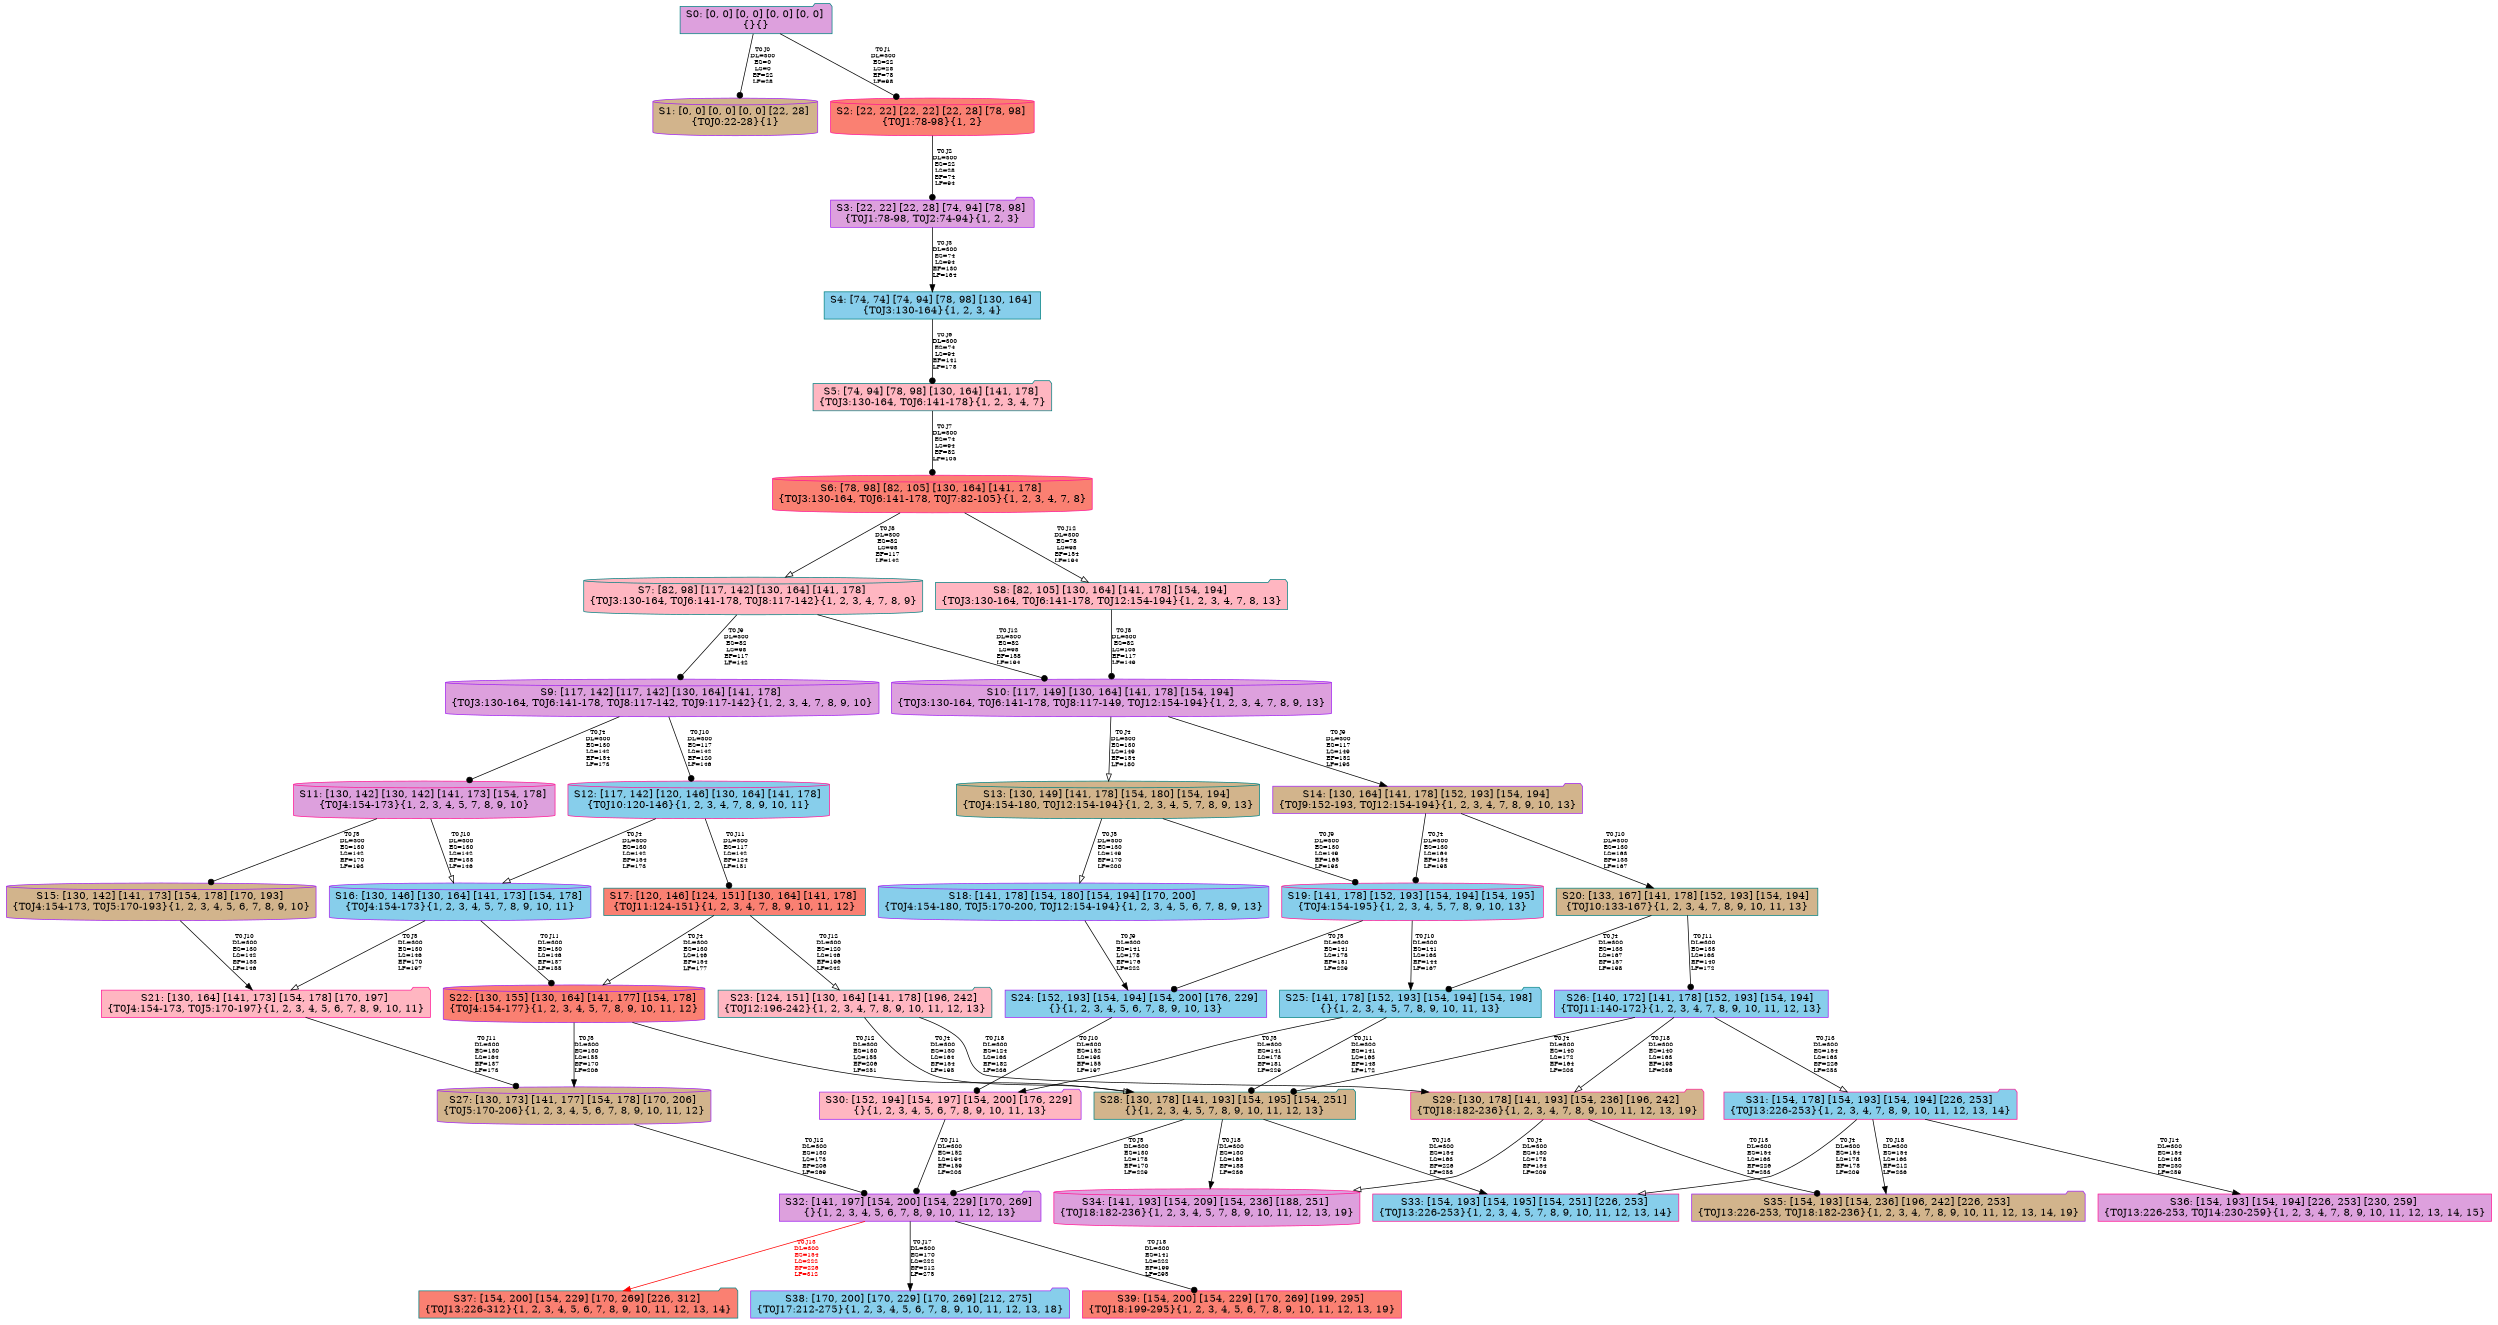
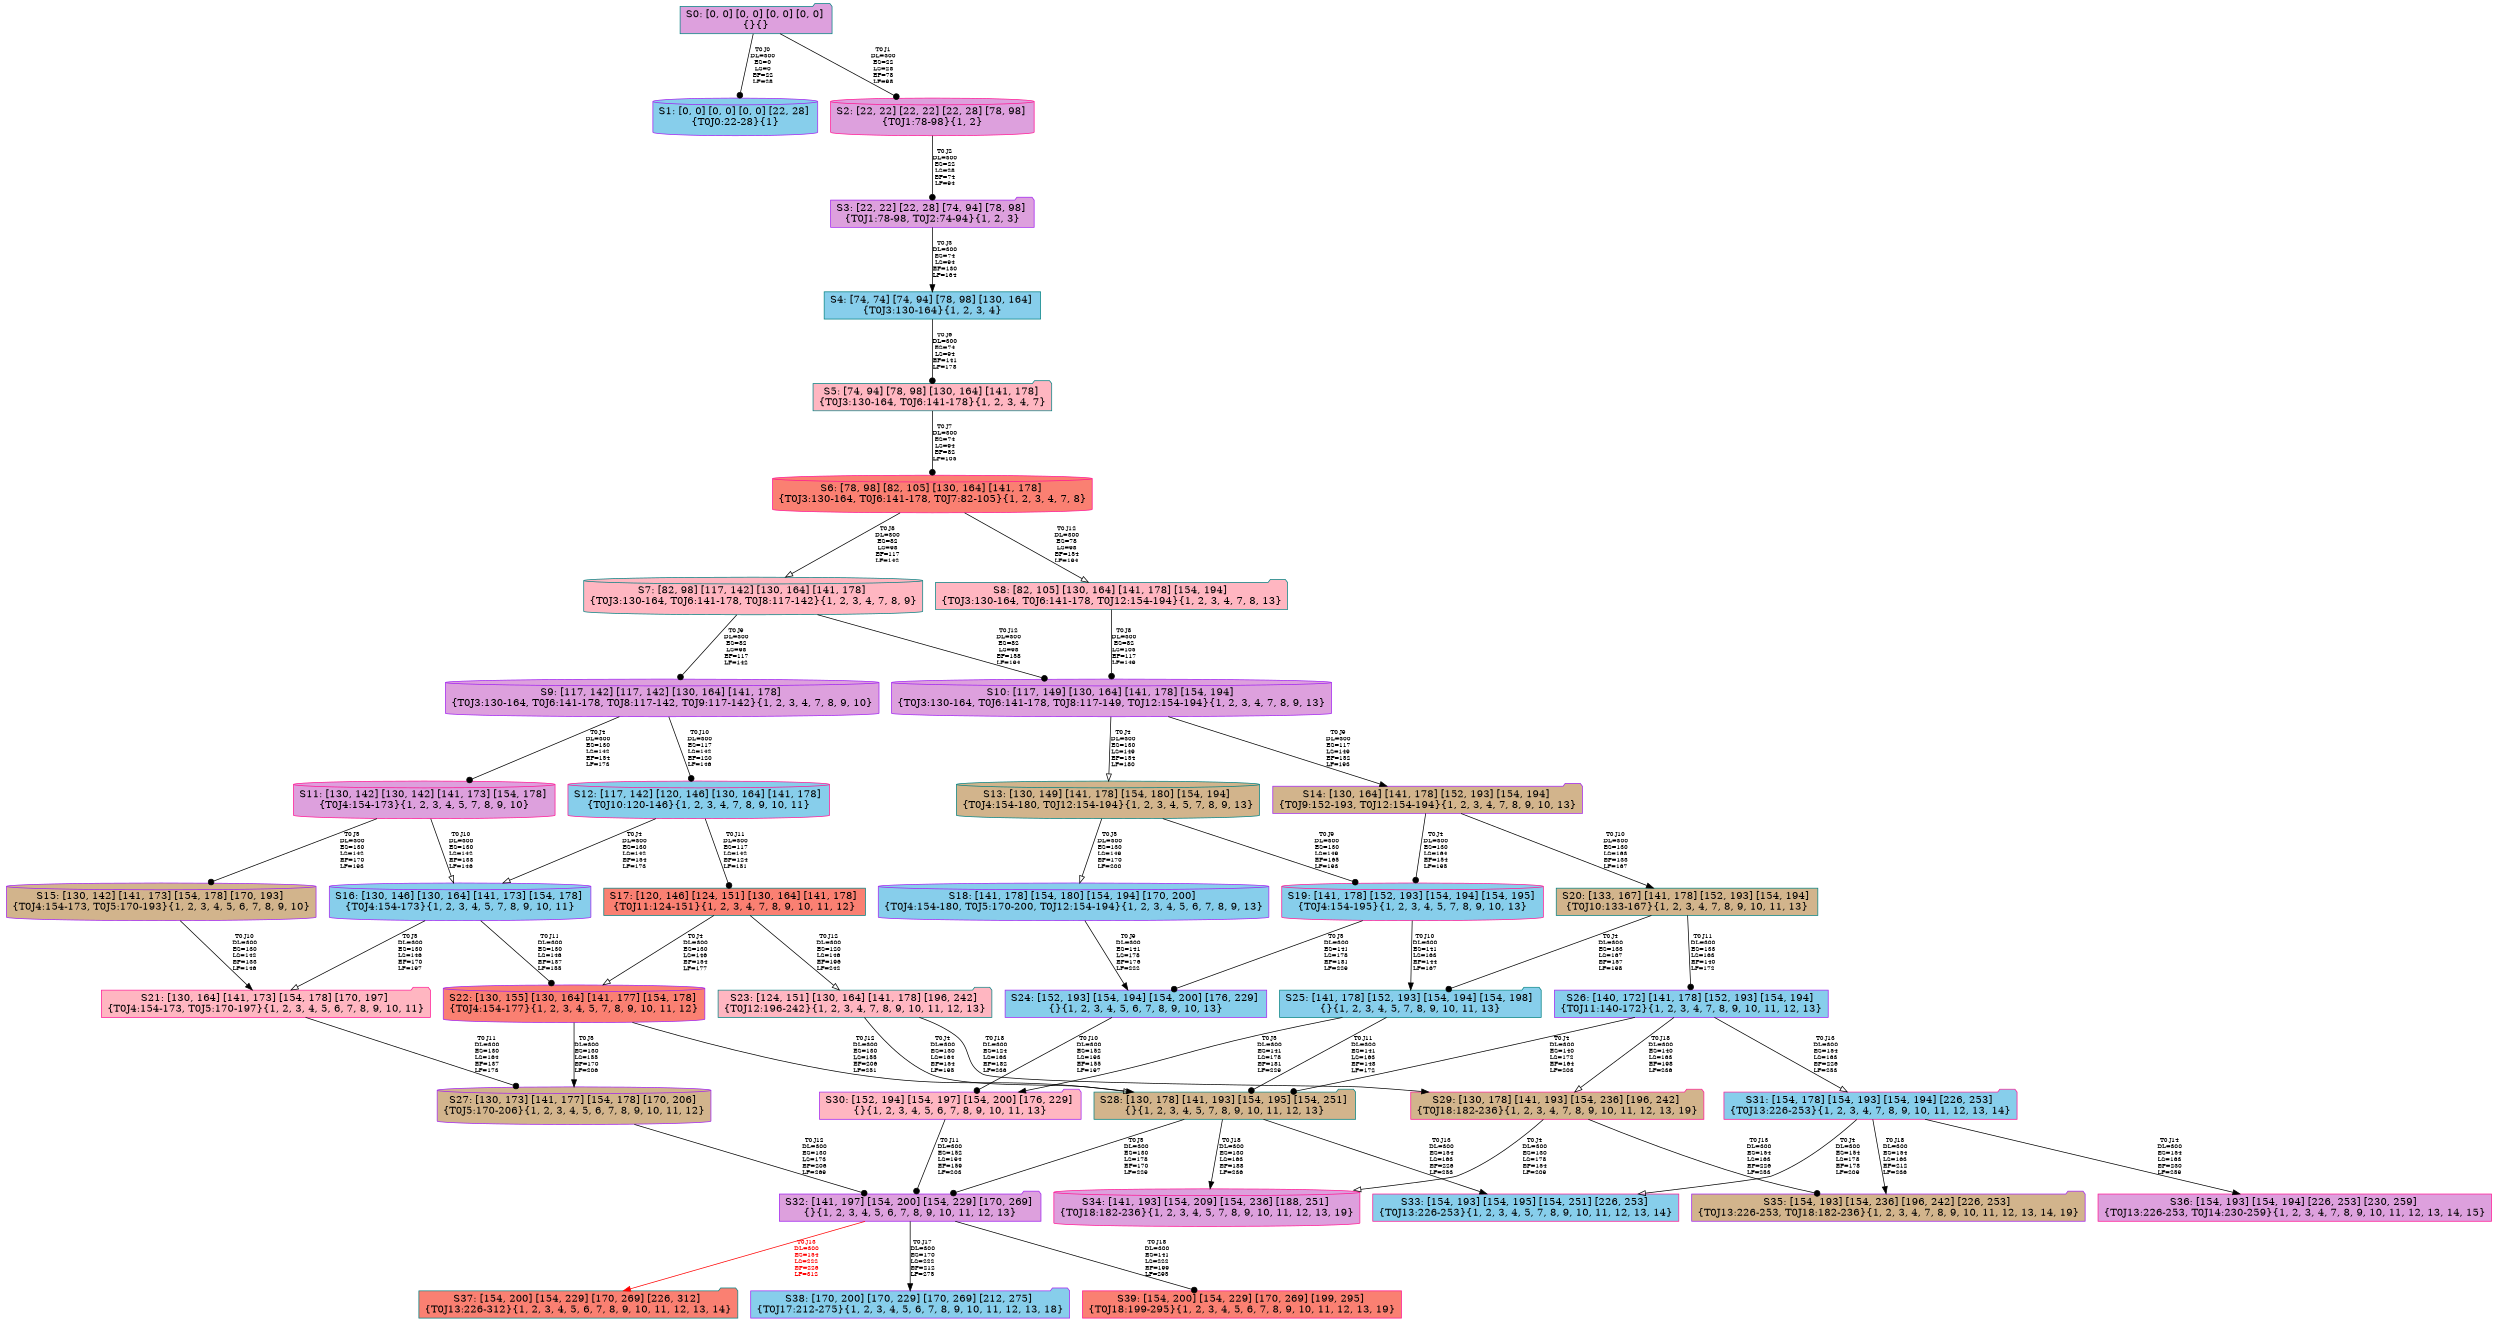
(735, 117) -> (735, 117)
(932, 117) -> (932, 117)
